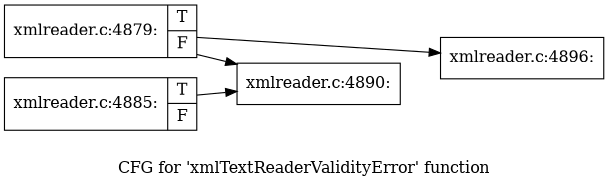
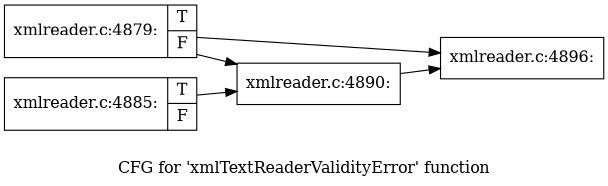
none -> (415, 72)
